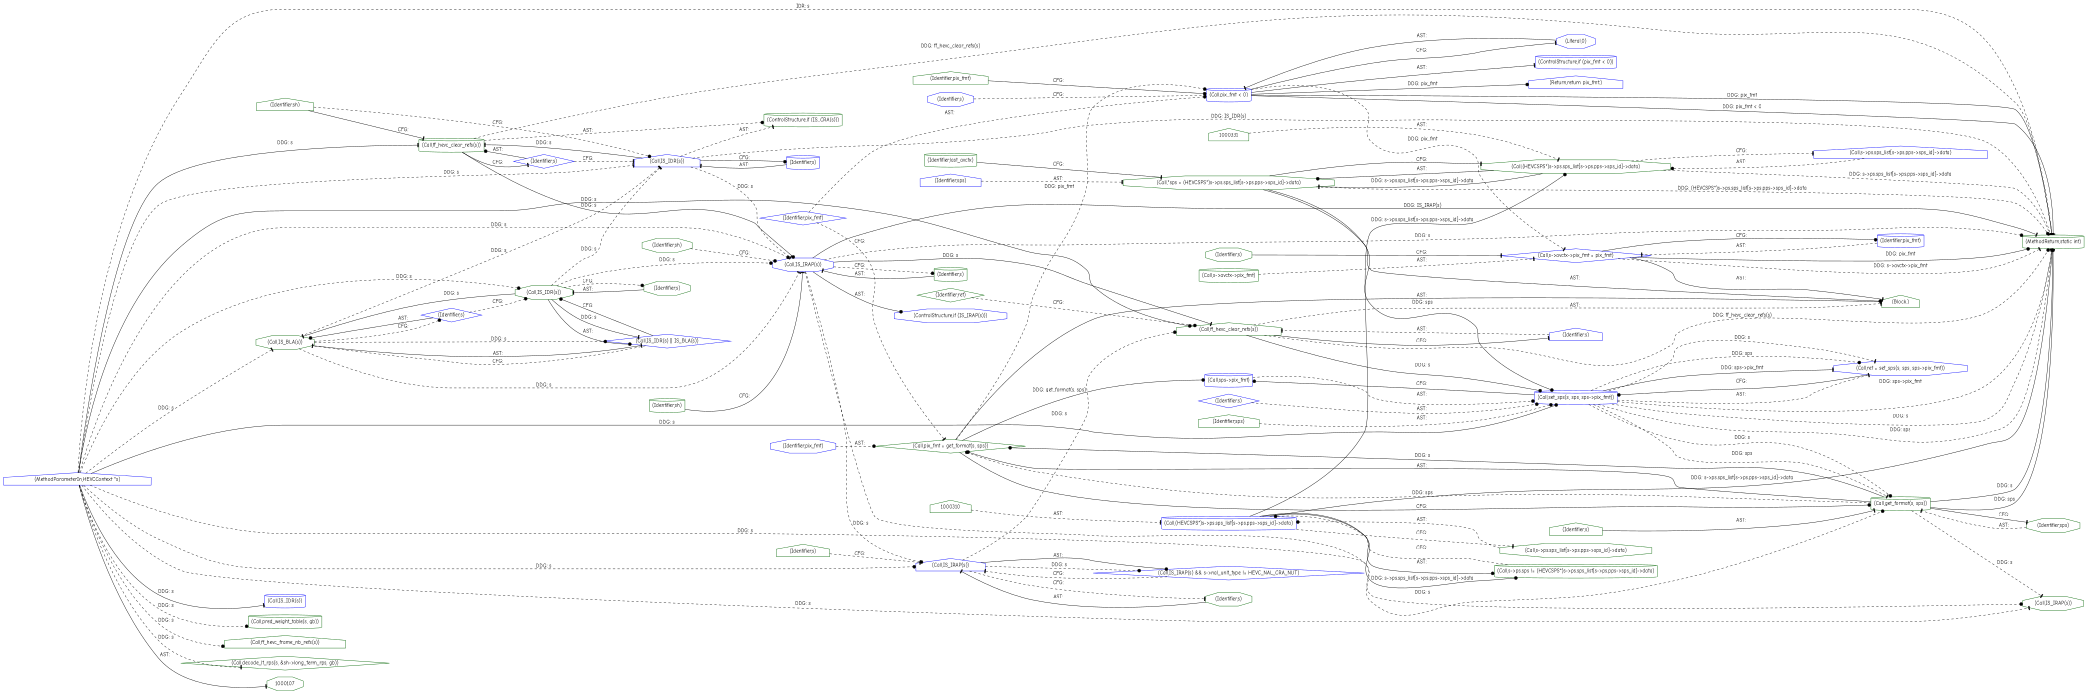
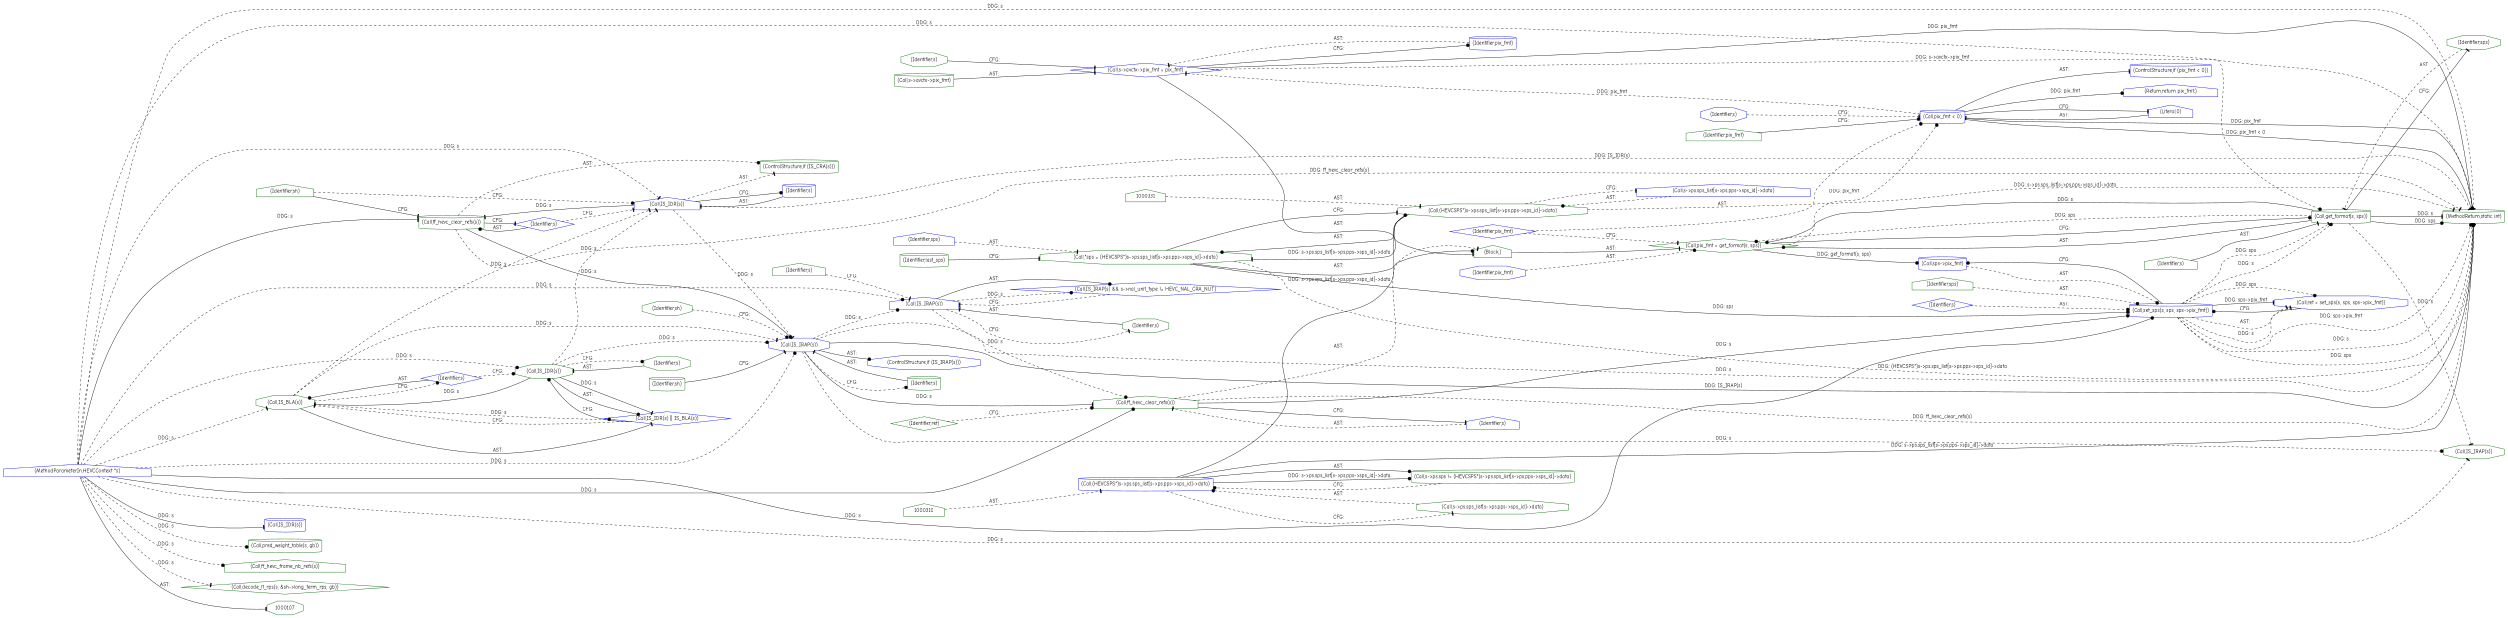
(803, 6) -> (995, 6)
(1576, 41) -> (2171, 112)
(951, 160) -> (924, 260)
(1396, 267) -> (1024, 76)
(1393, 299) -> (1595, 252)
